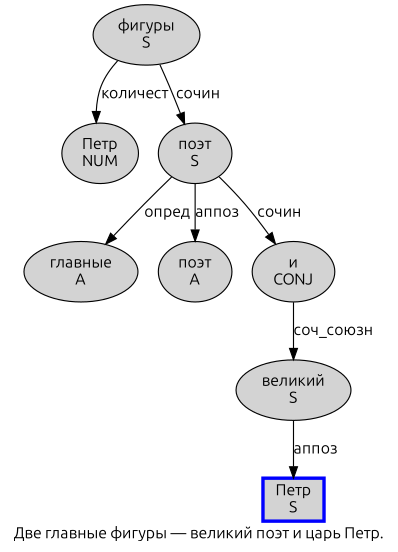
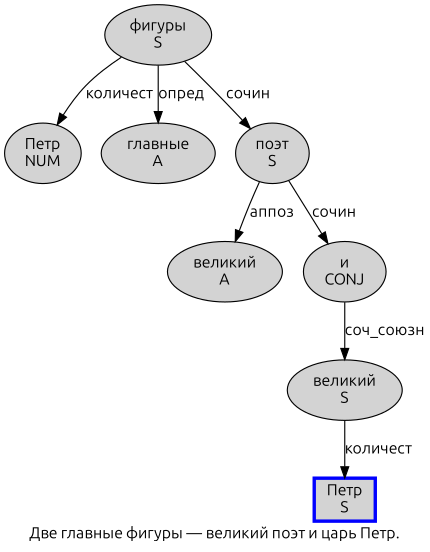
(142, 206) -> (158, 88)
(195, 272) -> (225, 272)
(316, 449) -> (379, 449)
